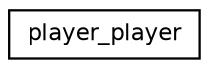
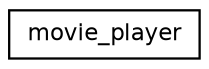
(104, 34) -> (104, 34)
